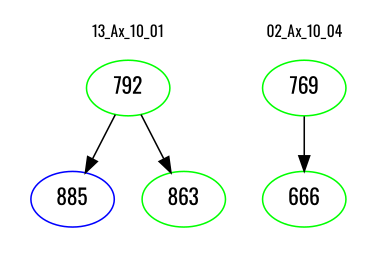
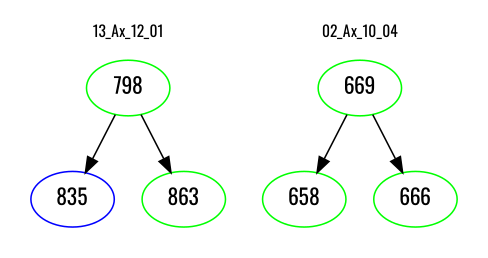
(128, 33) -> (128, 33)
(128, 88) -> (128, 88)
(304, 88) -> (360, 88)
(73, 199) -> (73, 199)
none -> (304, 199)
